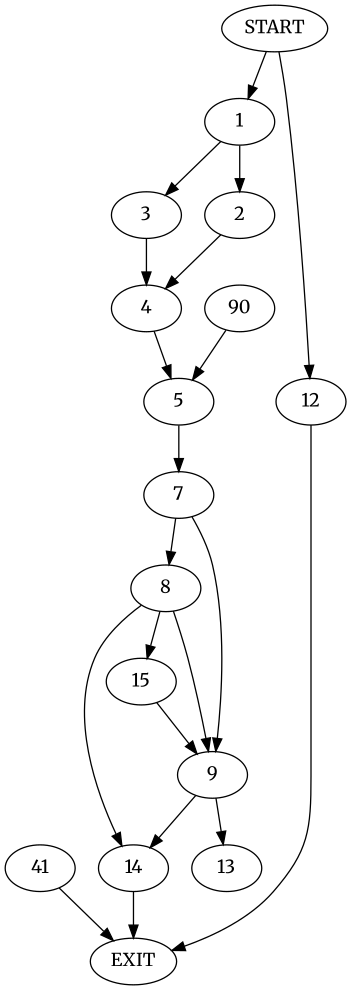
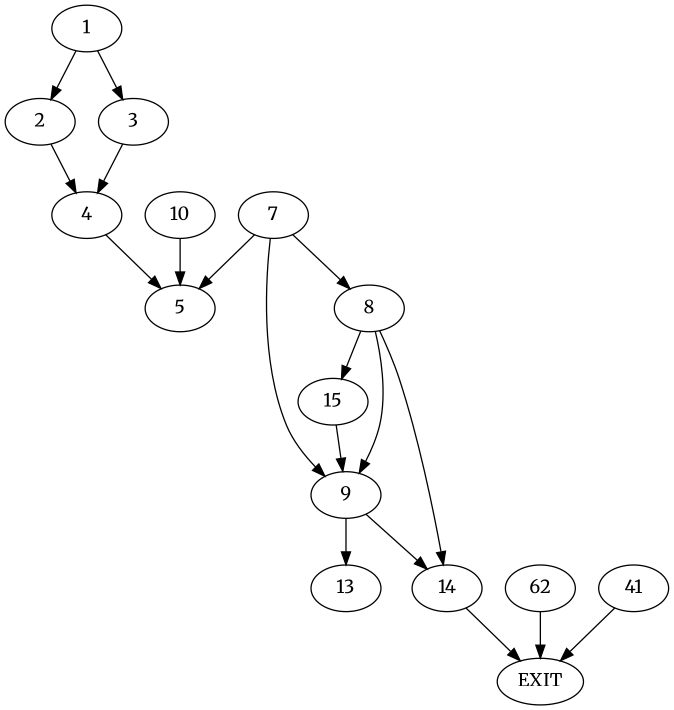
(275, 29) -> none
(240, 308) -> (180, 215)
(311, 402) -> (540, 588)
(179, 442) -> (232, 257)
